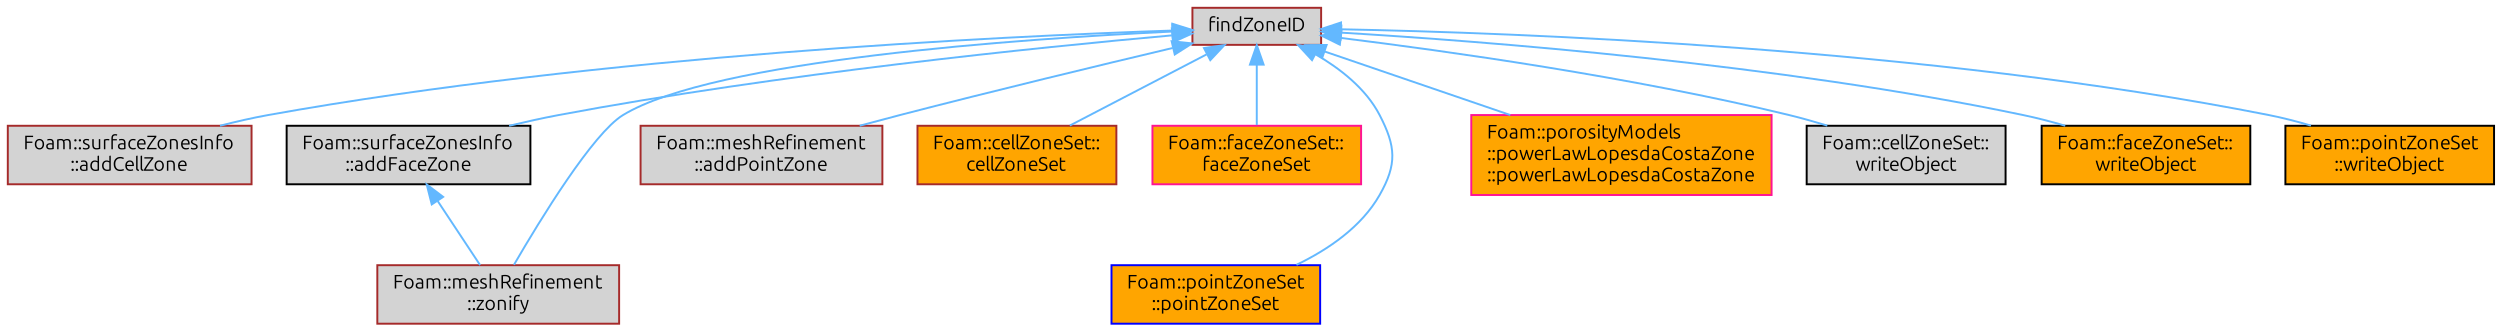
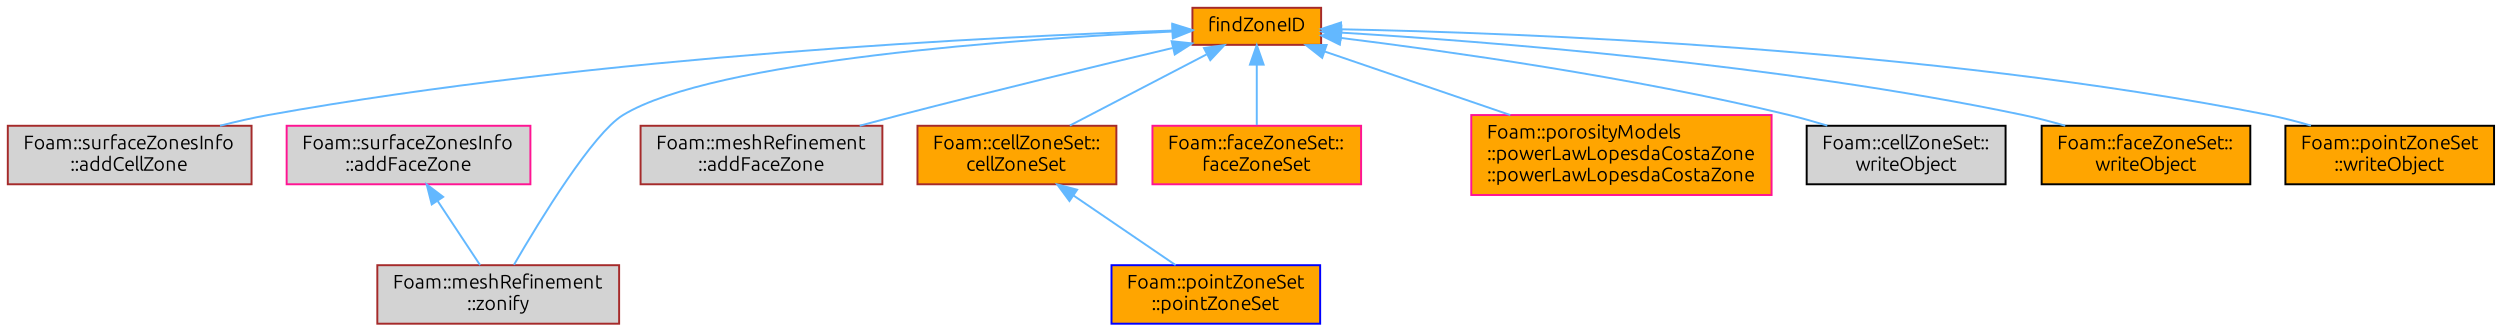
(1257, 26) -> (1257, 26)
(839, 72) -> none
(409, 155) -> (409, 155)
(761, 155) -> (761, 155)
(1391, 165) -> (1125, 230)
